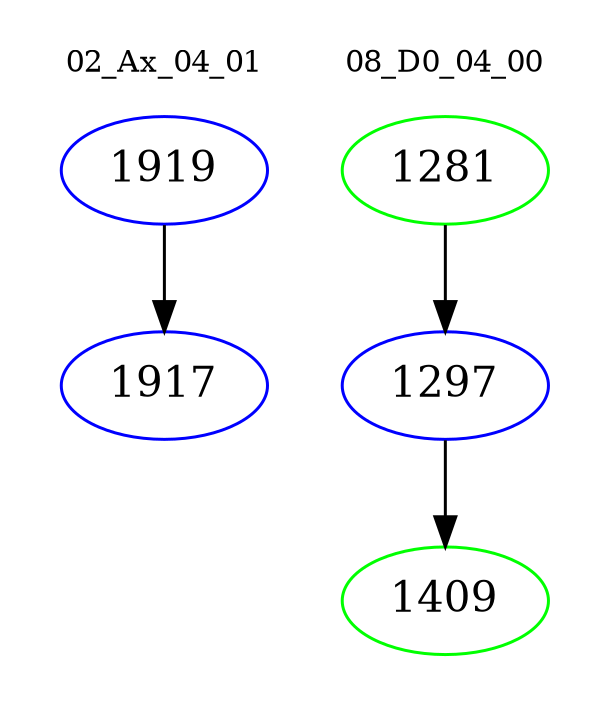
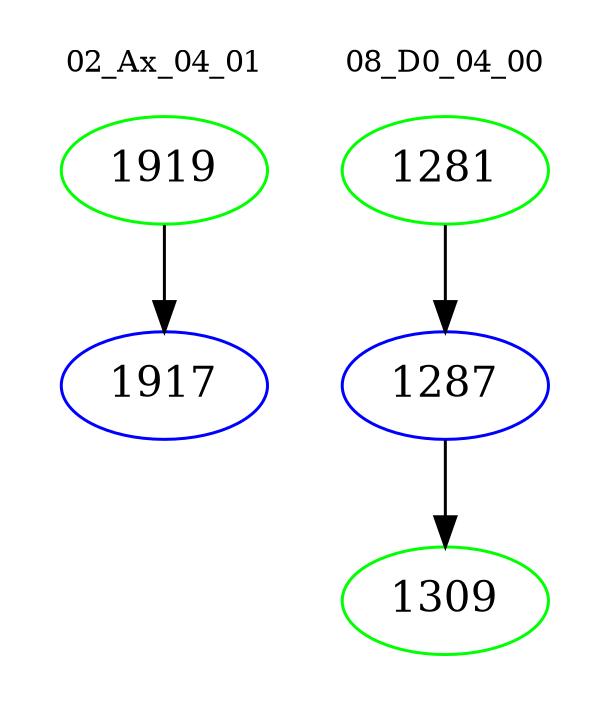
(164, 170) -> (164, 170)
(445, 386) -> (445, 386)
(445, 601) -> (445, 601)
